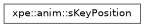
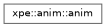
(72, 14) -> (53, 14)
